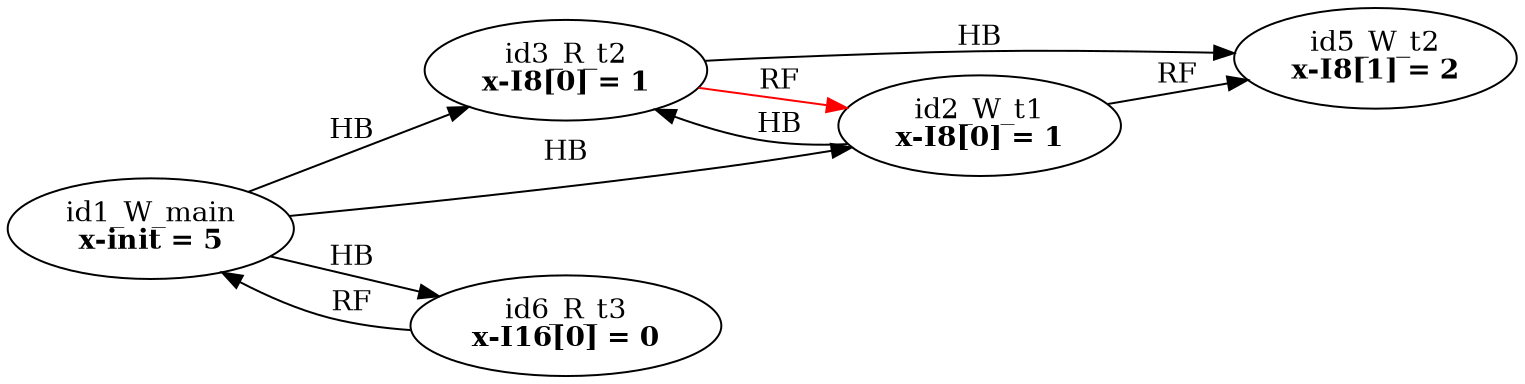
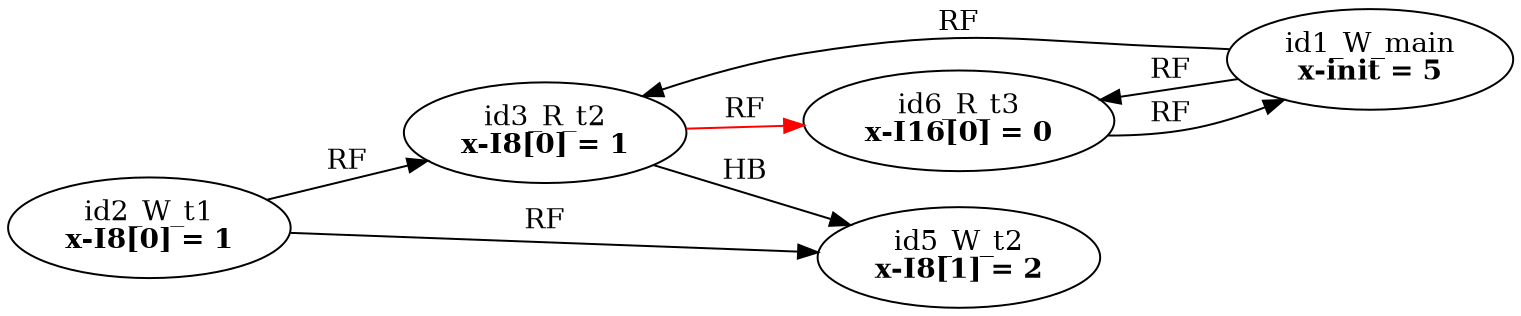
(763, 97) -> (735, 127)
(780, 125) -> (347, 161)
(352, 131) -> (959, 23)
(561, 187) -> none
(352, 257) -> (1171, 70)
